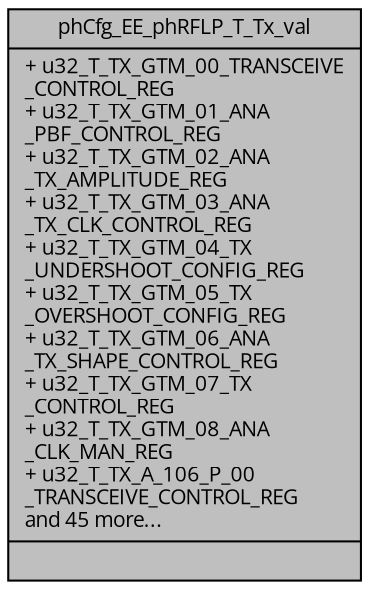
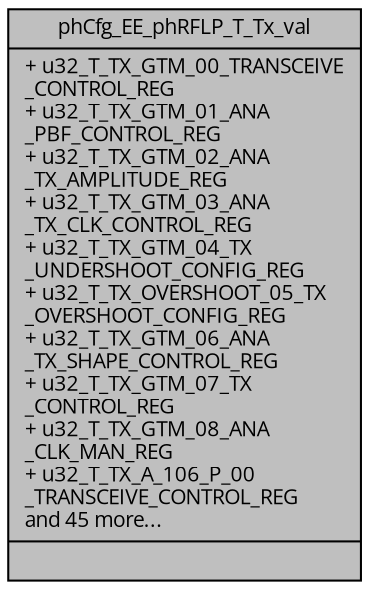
(139, 294) -> (176, 294)
